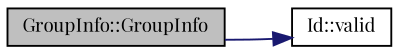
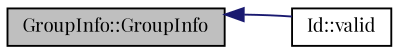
(249, 40) -> (268, 15)
